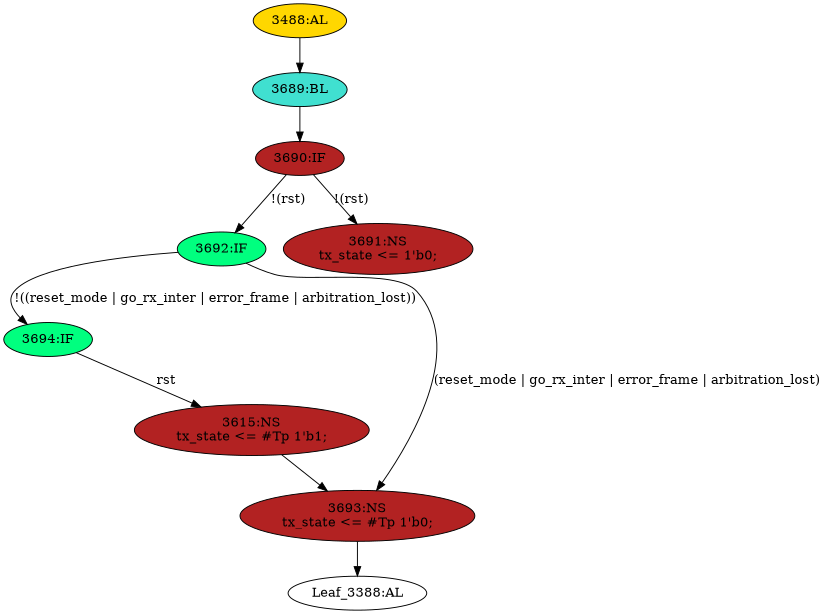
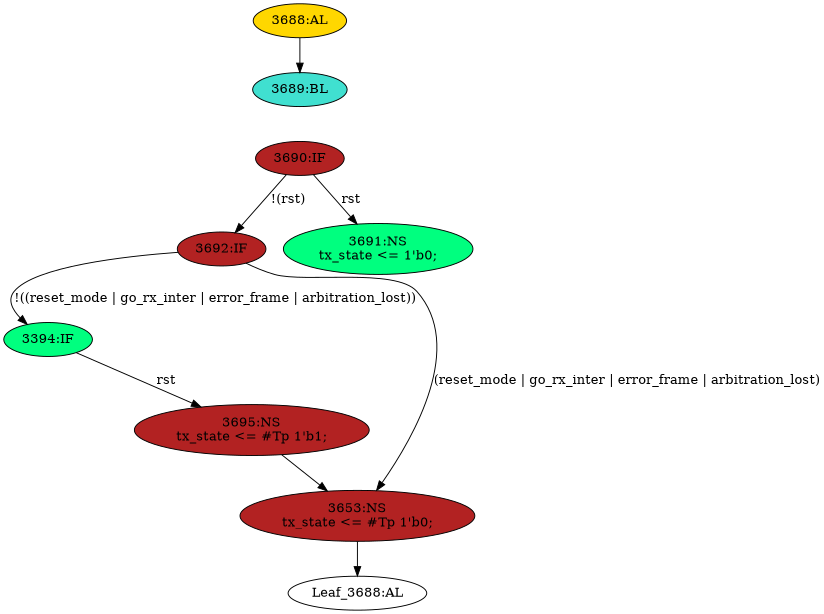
(300, 21) -> (300, 21)
(300, 119) -> none
(351, 199) -> (351, 199)
(222, 249) -> (222, 249)
(378, 249) -> (378, 249)
(48, 340) -> (48, 340)
(252, 430) -> (252, 430)
(357, 516) -> (357, 516)
(357, 593) -> (357, 593)
